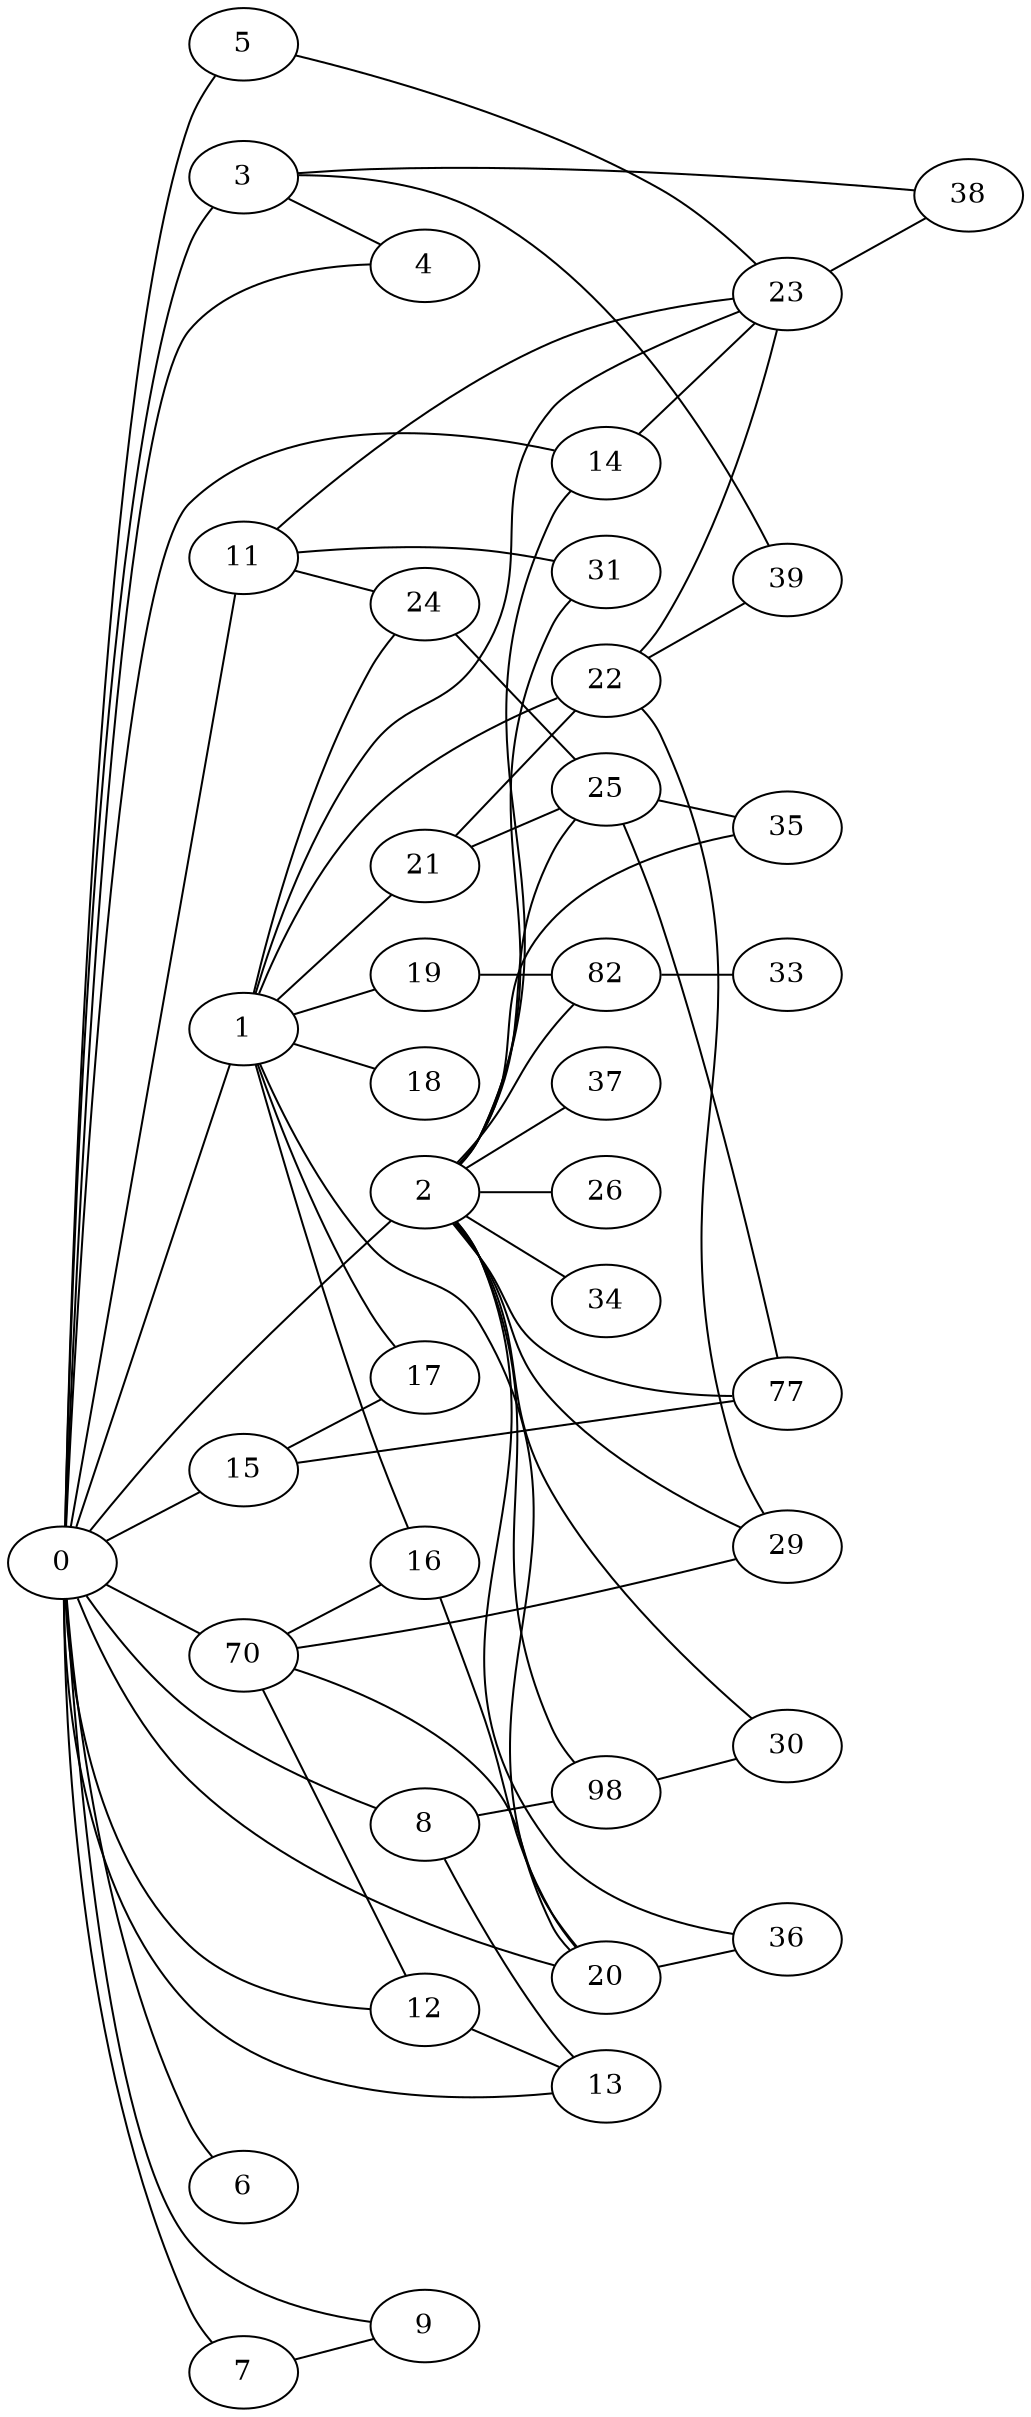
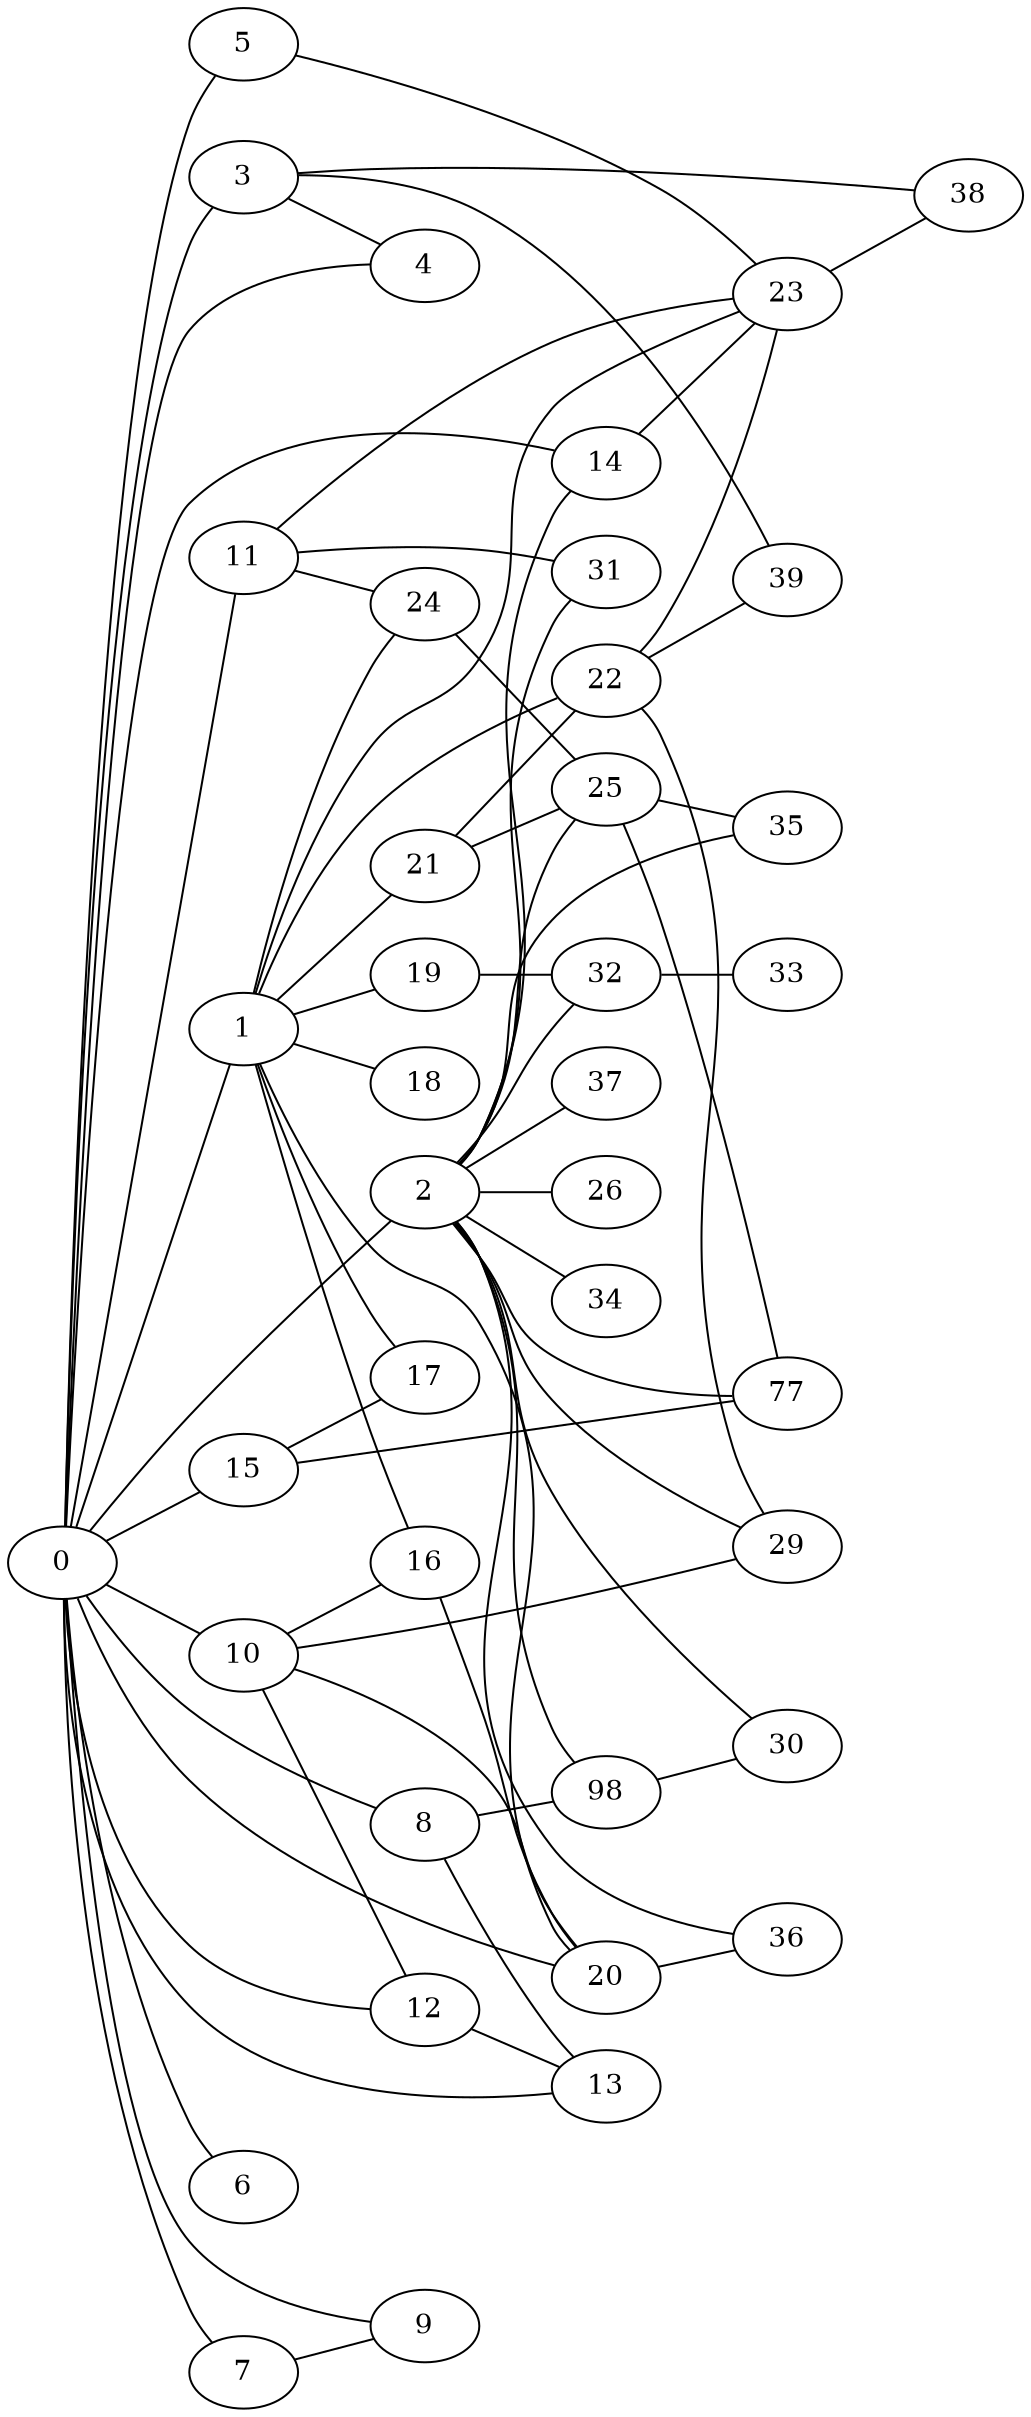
(606, 975) -> (606, 975)
(244, 1655) -> (244, 1655)
